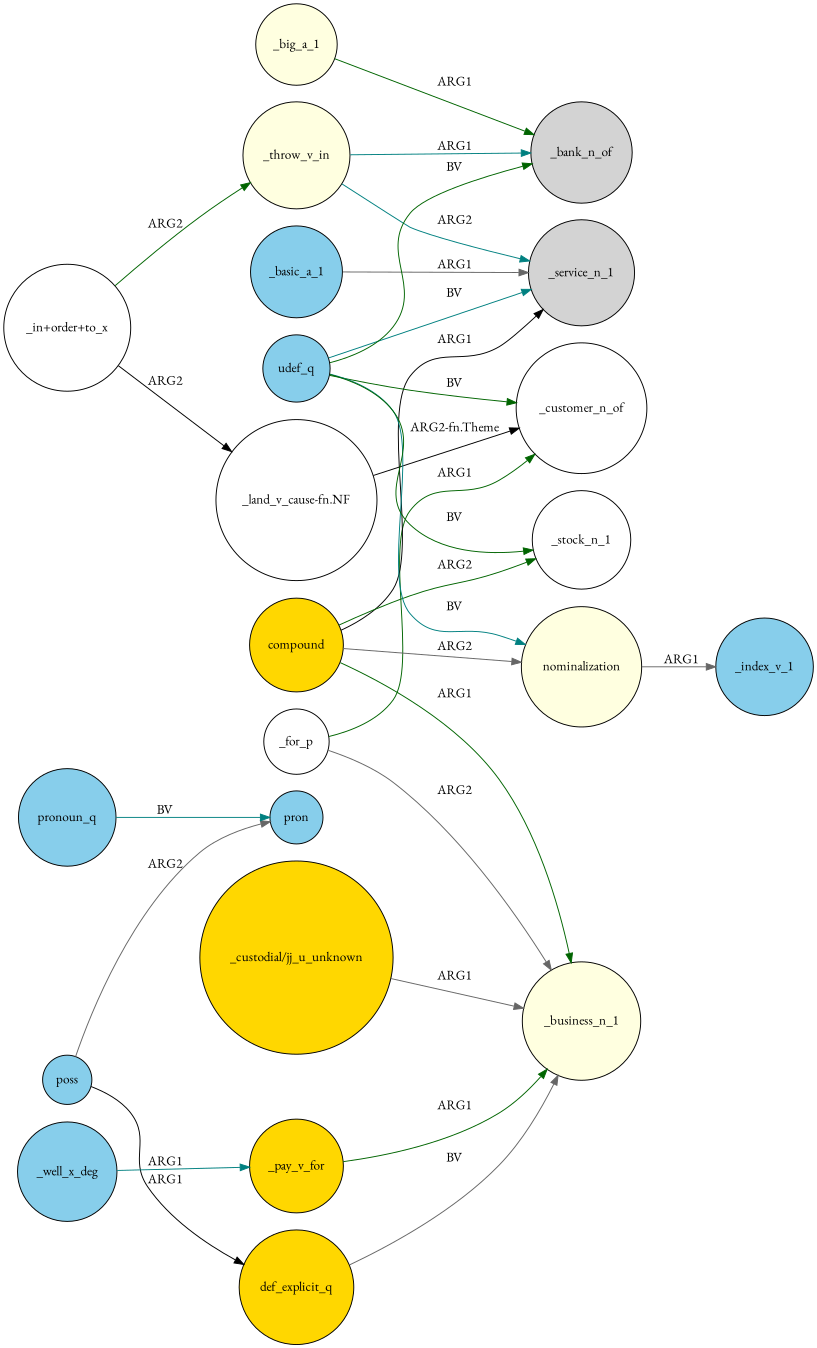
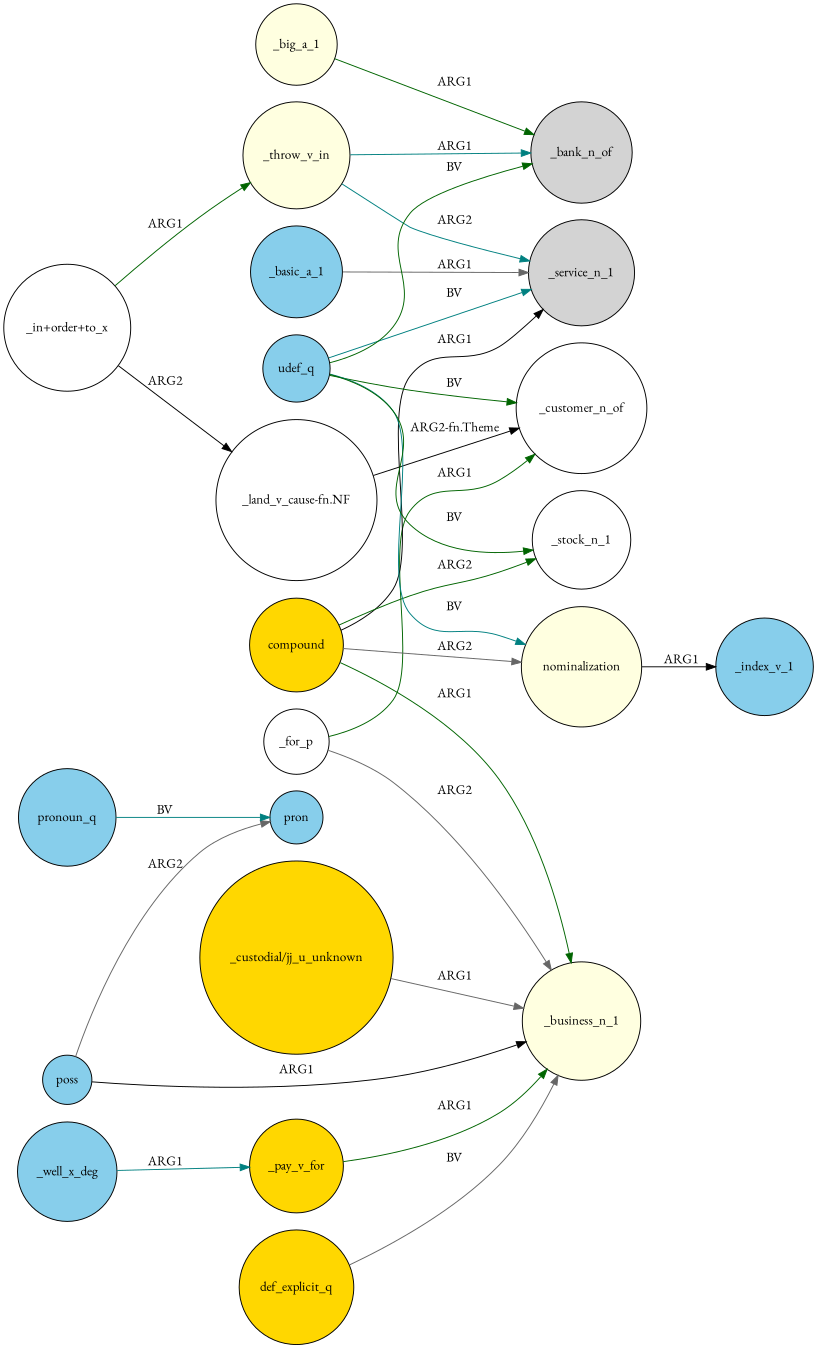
(165, 224) -> (165, 224)
(674, 667) -> (674, 667)
(145, 1182) -> (307, 1085)
